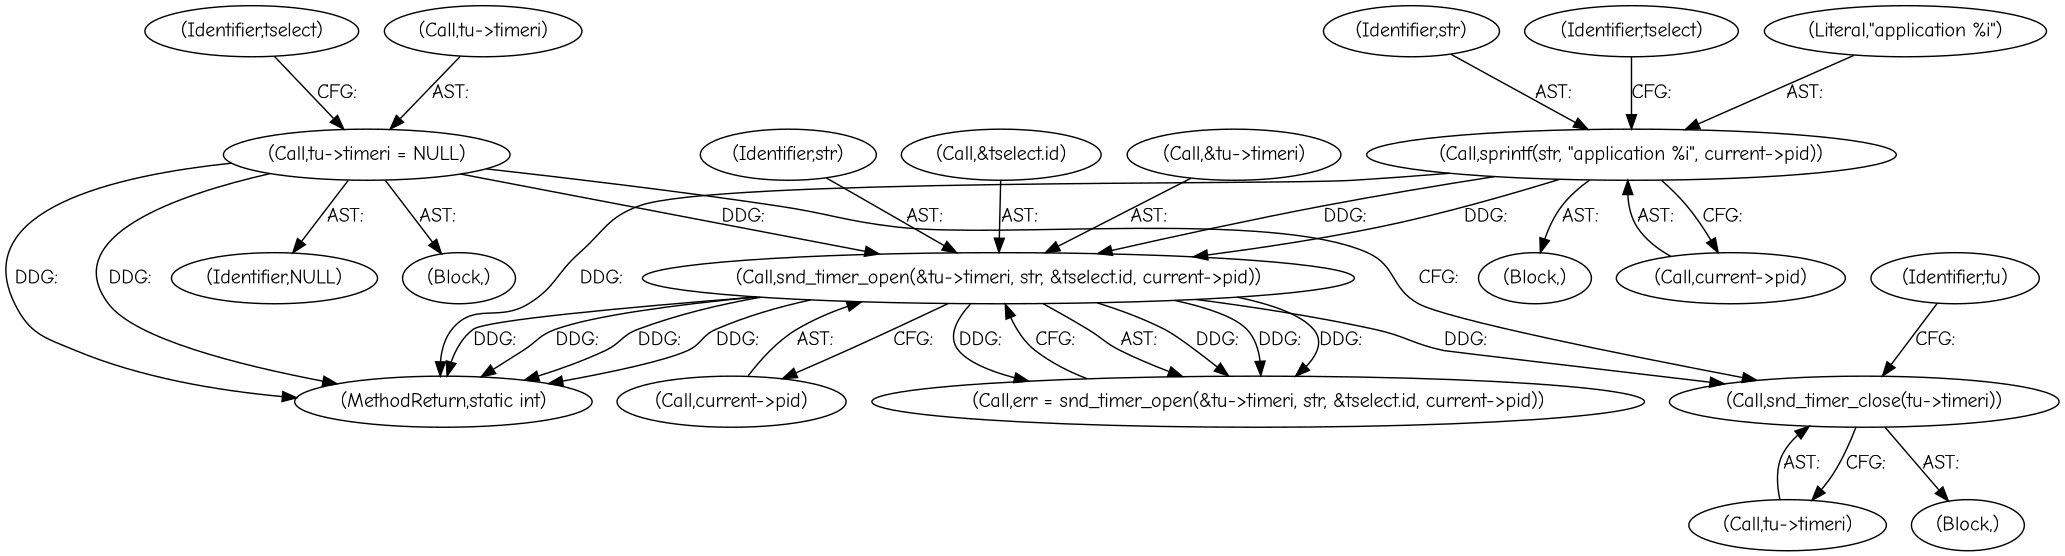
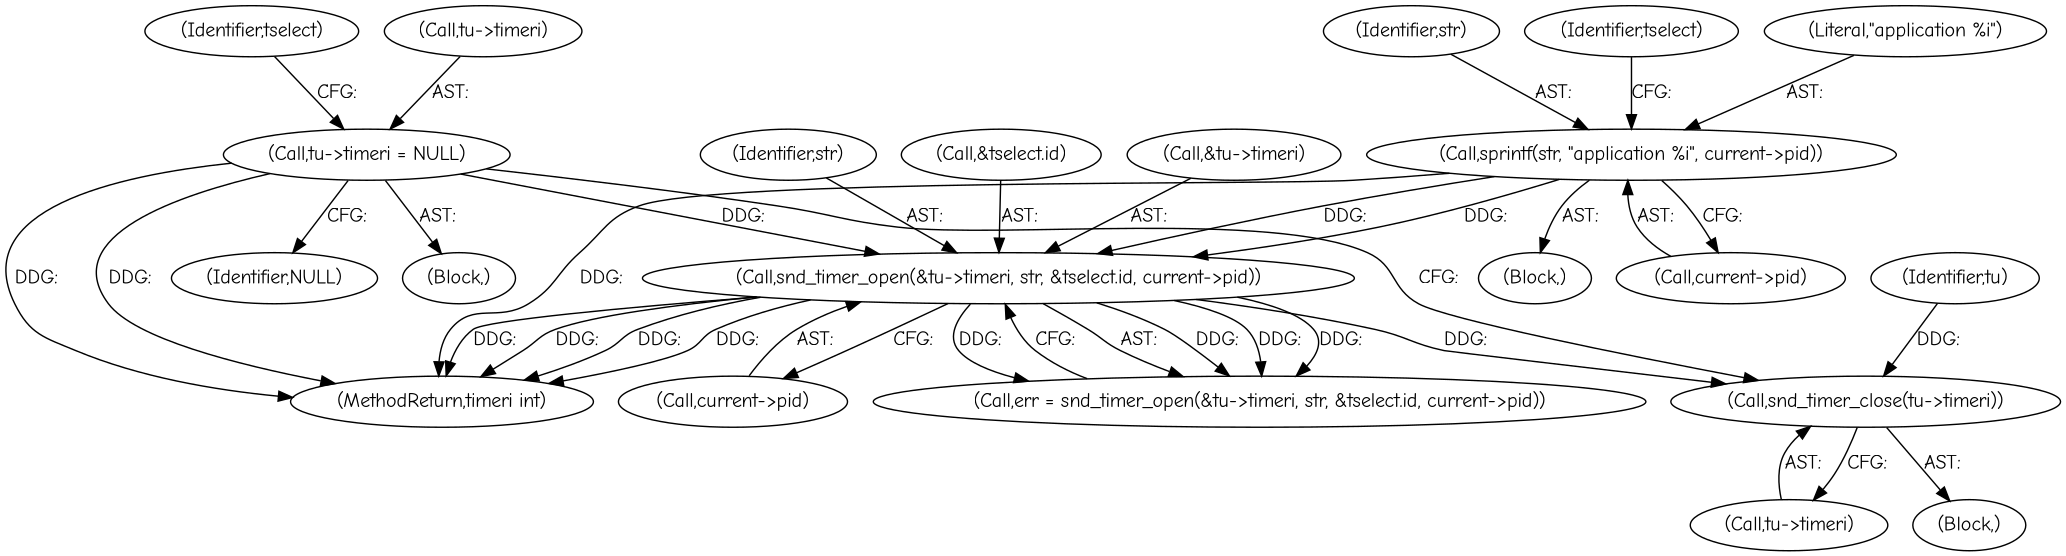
(349, 216) -> (350, 216)
(1939, 340) -> (1942, 340)
(443, 402) -> (442, 402)
